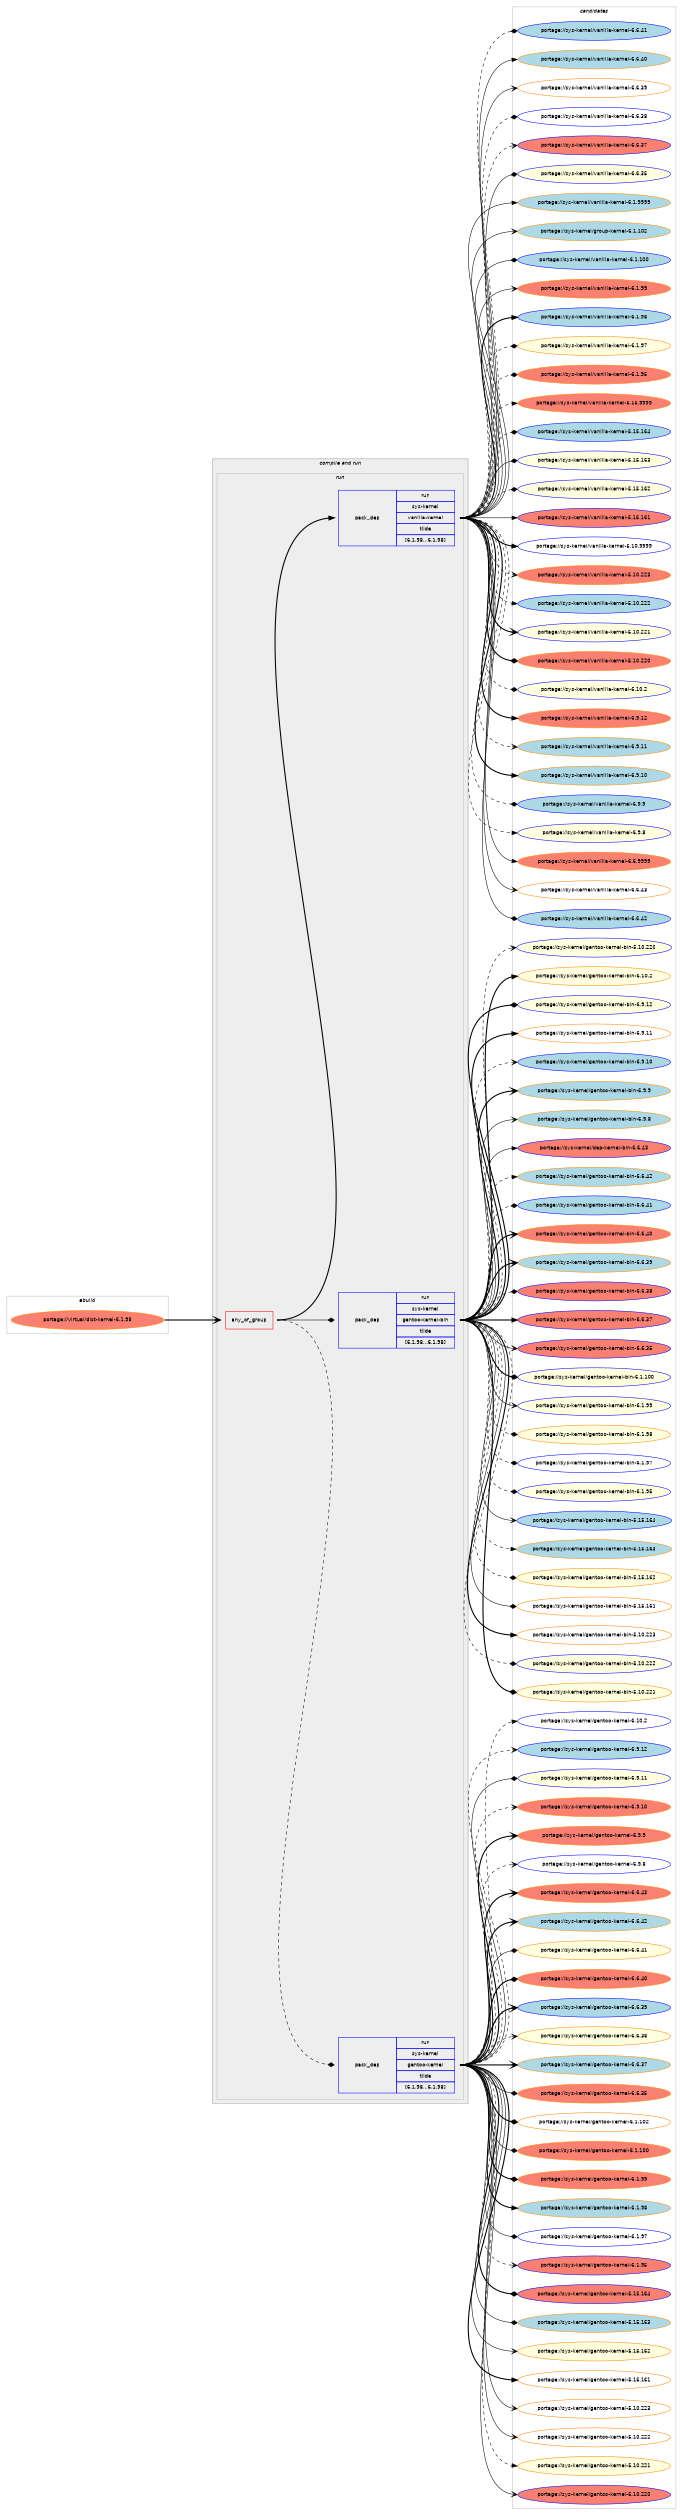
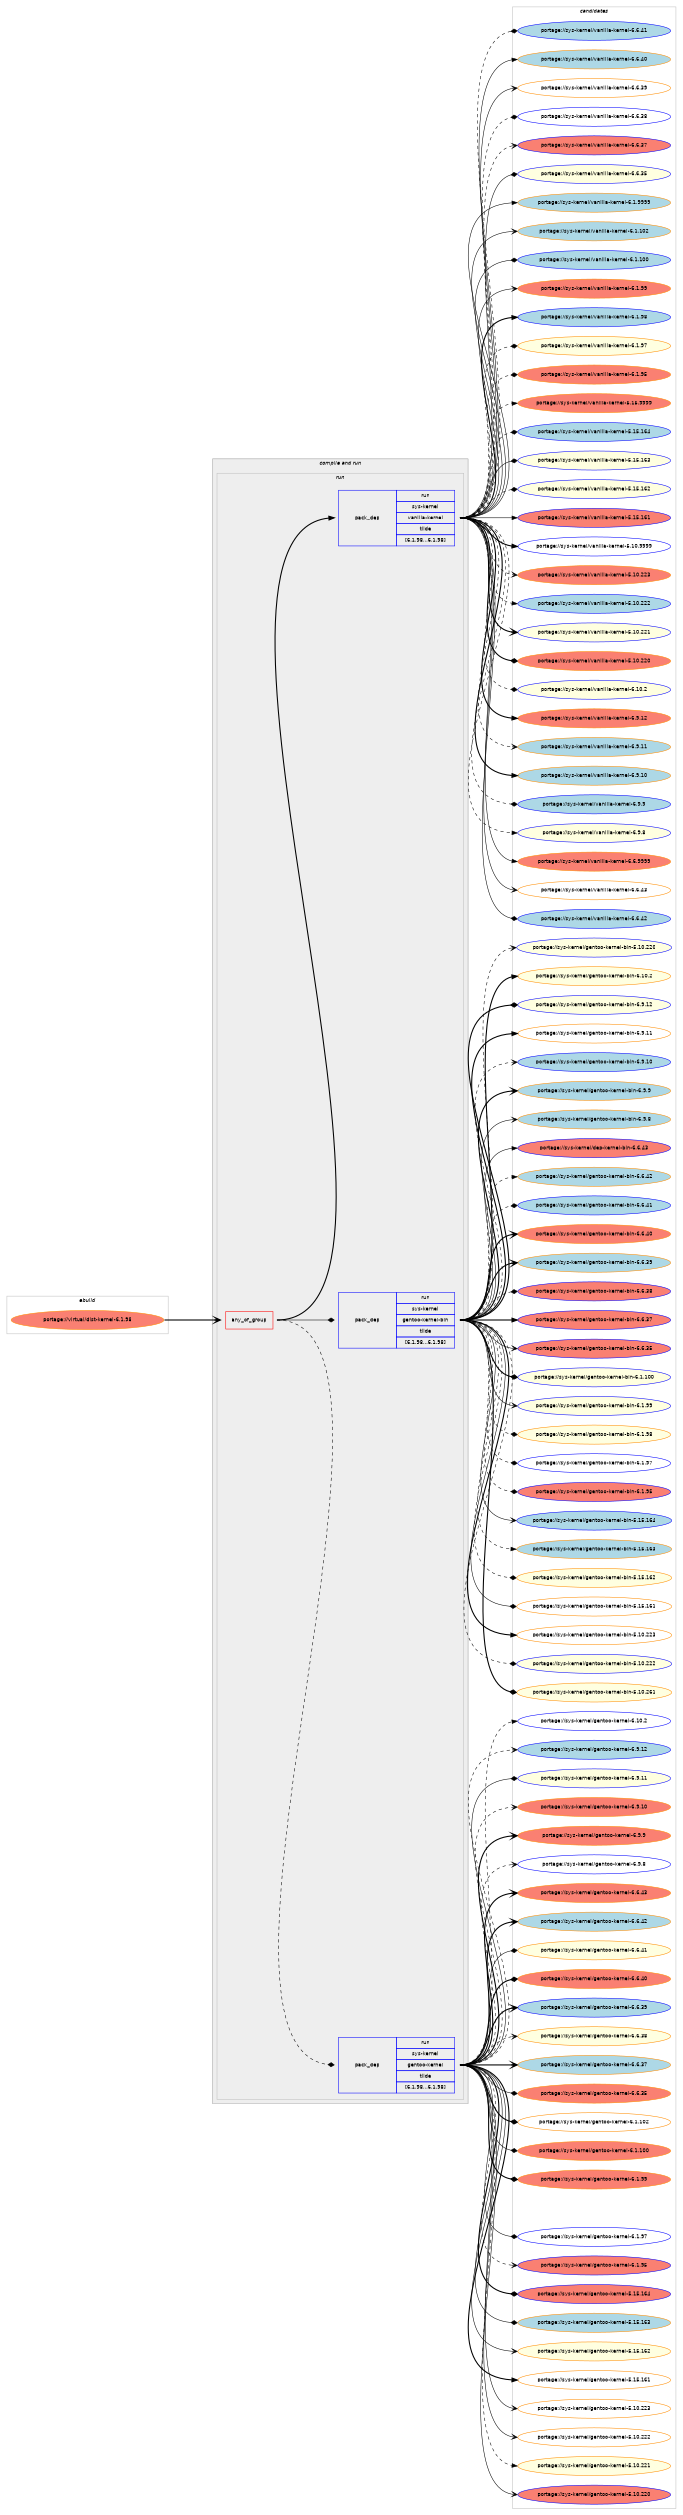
(594, 231) -> (594, 231)
(594, 1492) -> (594, 1492)
(594, 1692) -> (594, 1692)
(594, 2208) -> none
